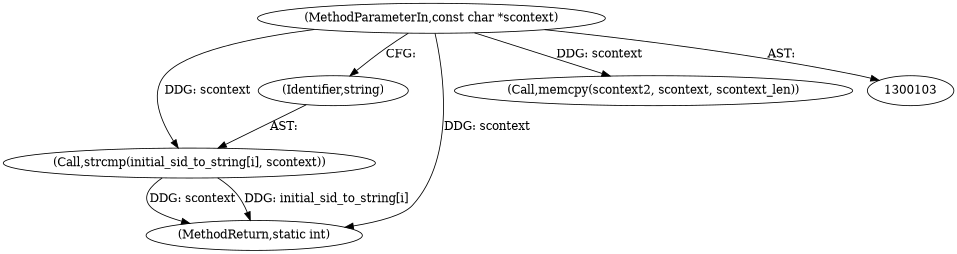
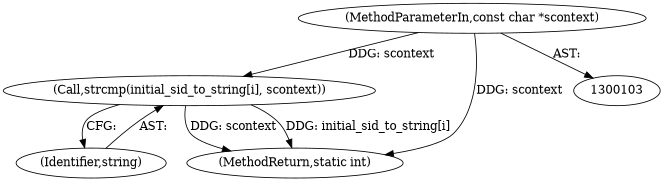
(382, 51) -> (93, 115)
(654, 91) -> none
